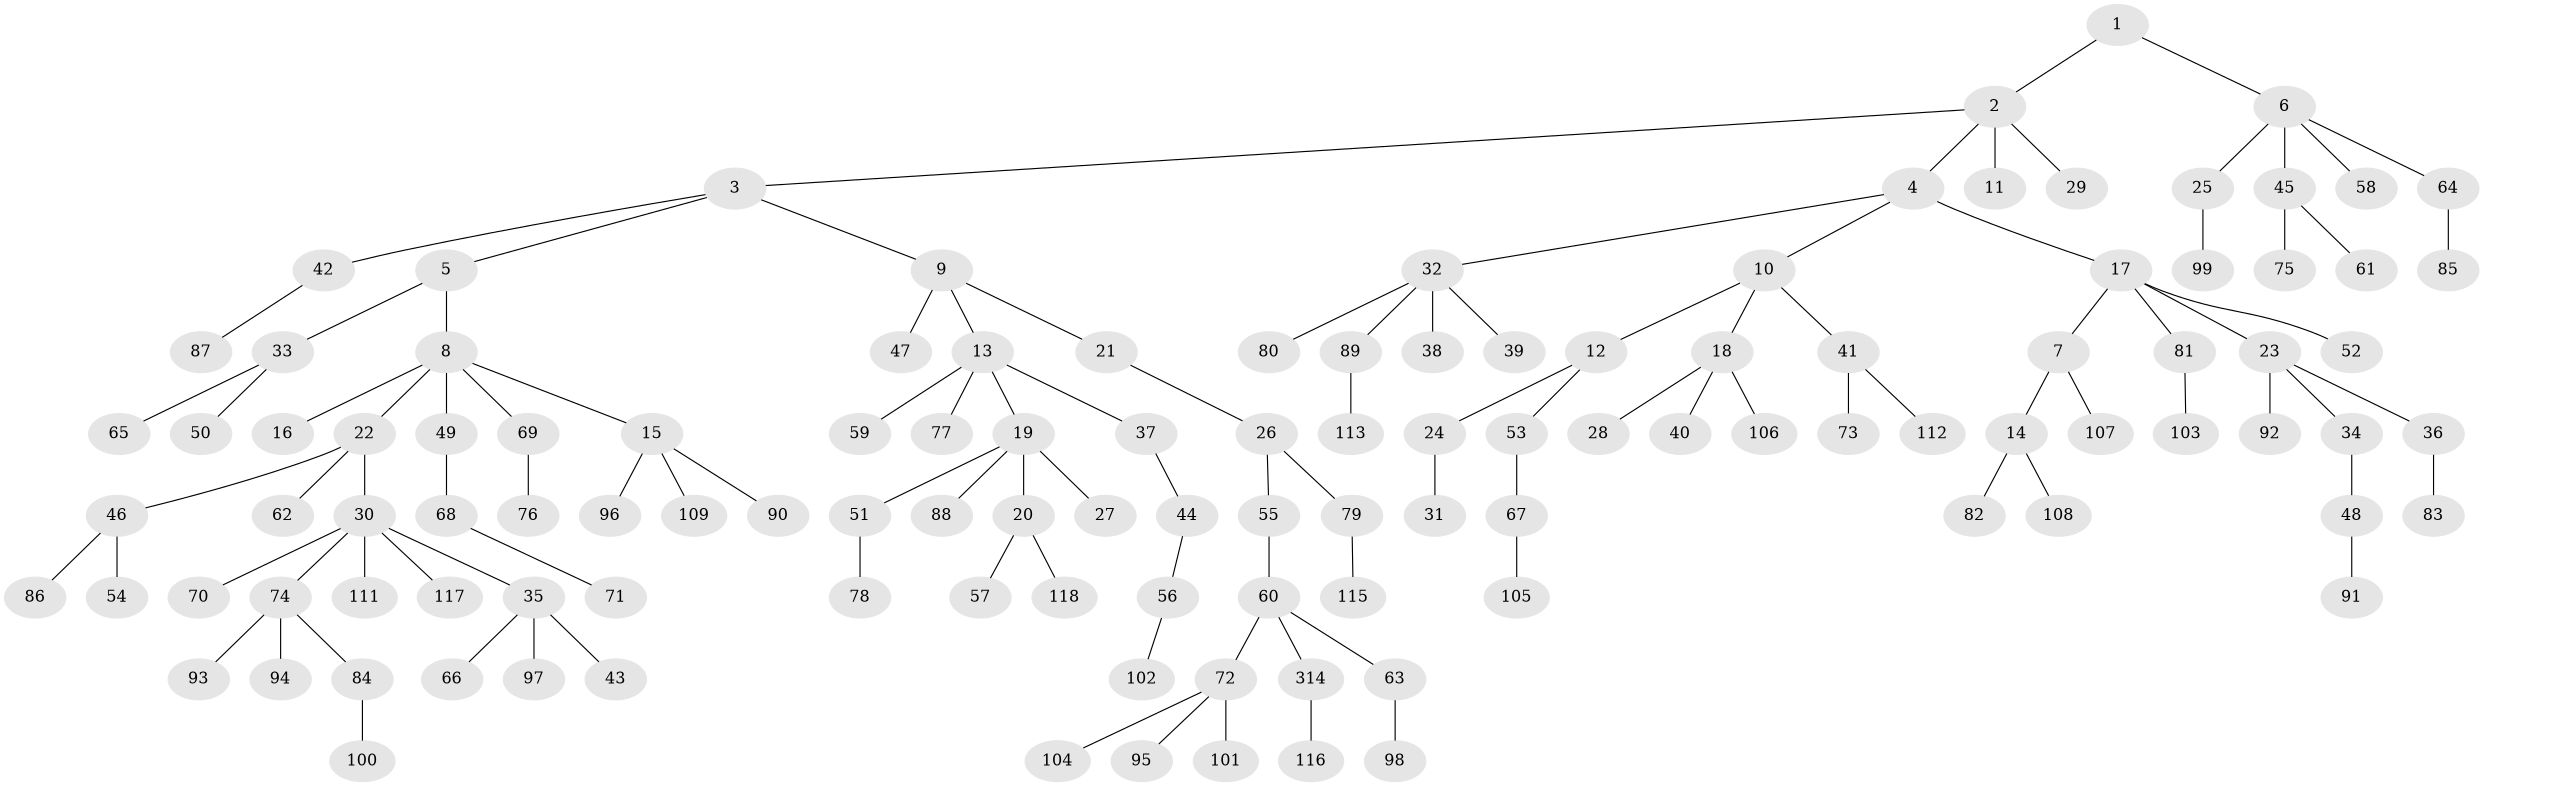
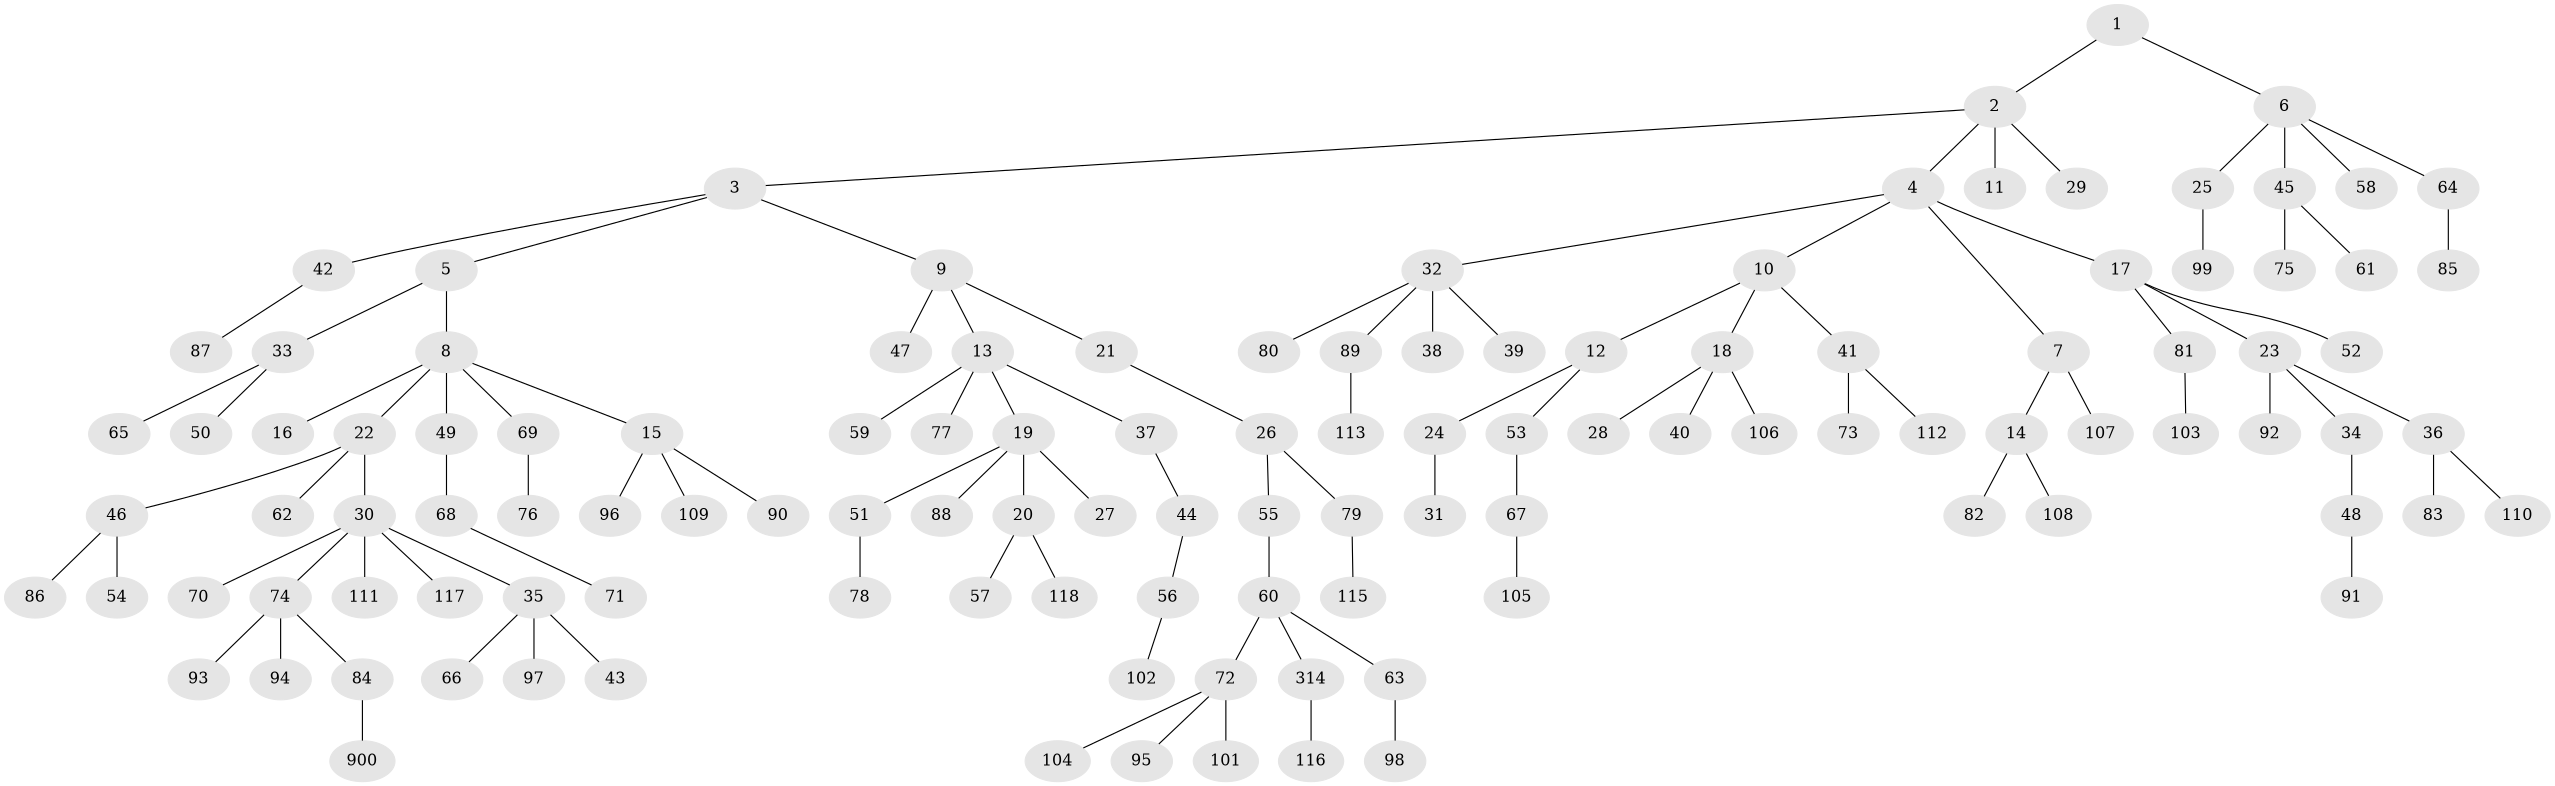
(2090, 311) -> (1986, 271)
none -> (2518, 516)
(362, 761) -> (362, 761)
